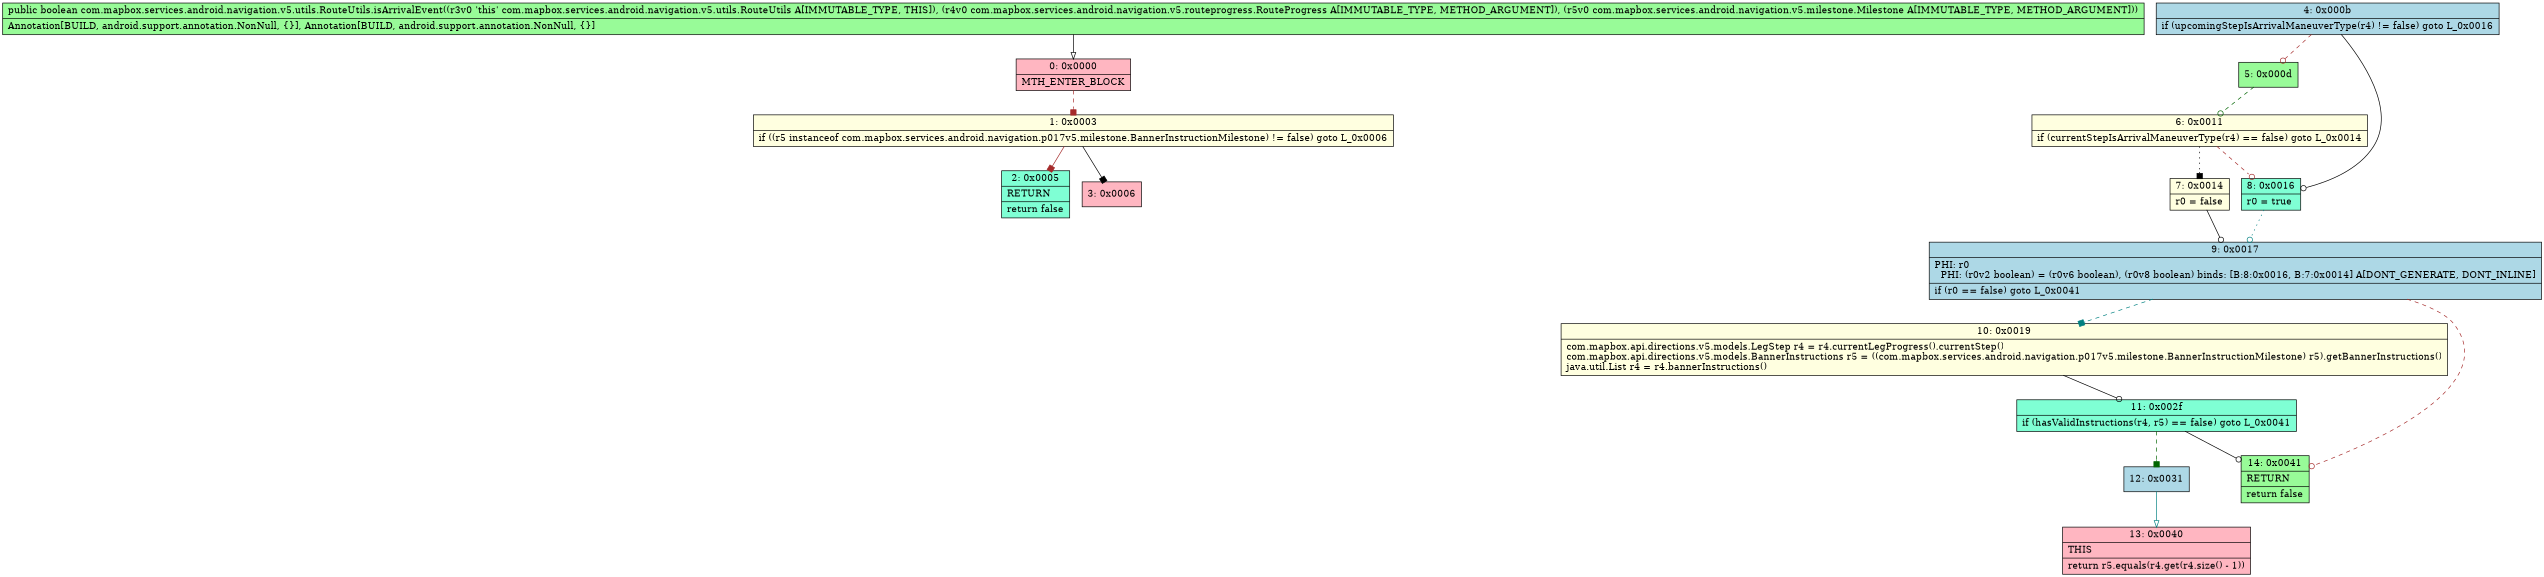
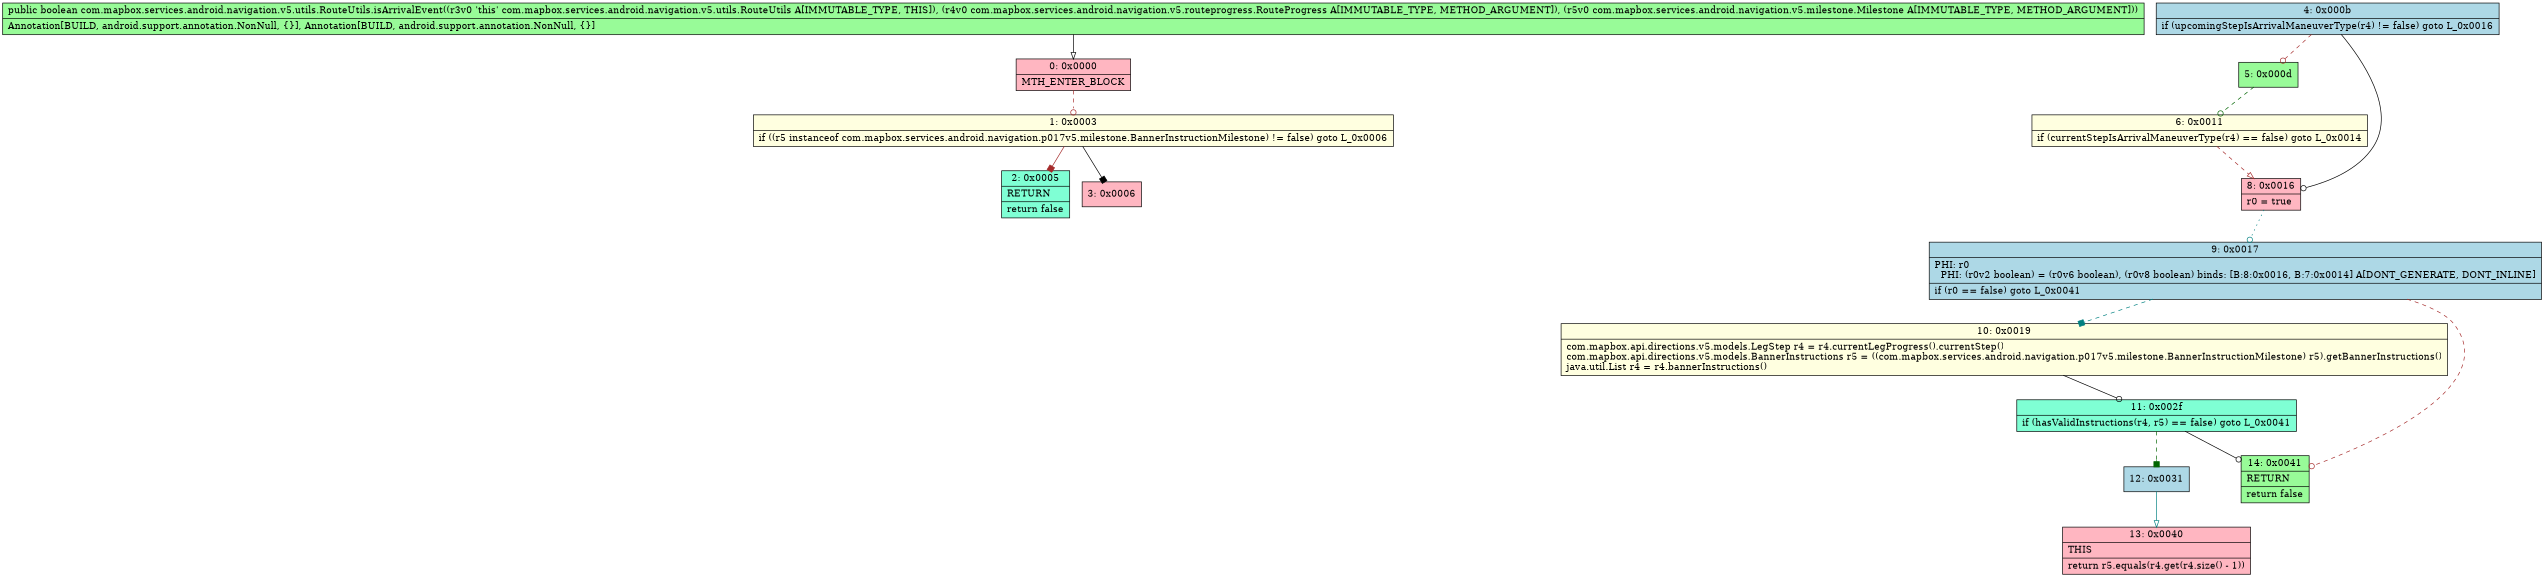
(1073, 99) -> (1073, 99)
(2233, 160) -> (2233, 160)
(2200, 194) -> none
(2271, 194) -> (2271, 194)
